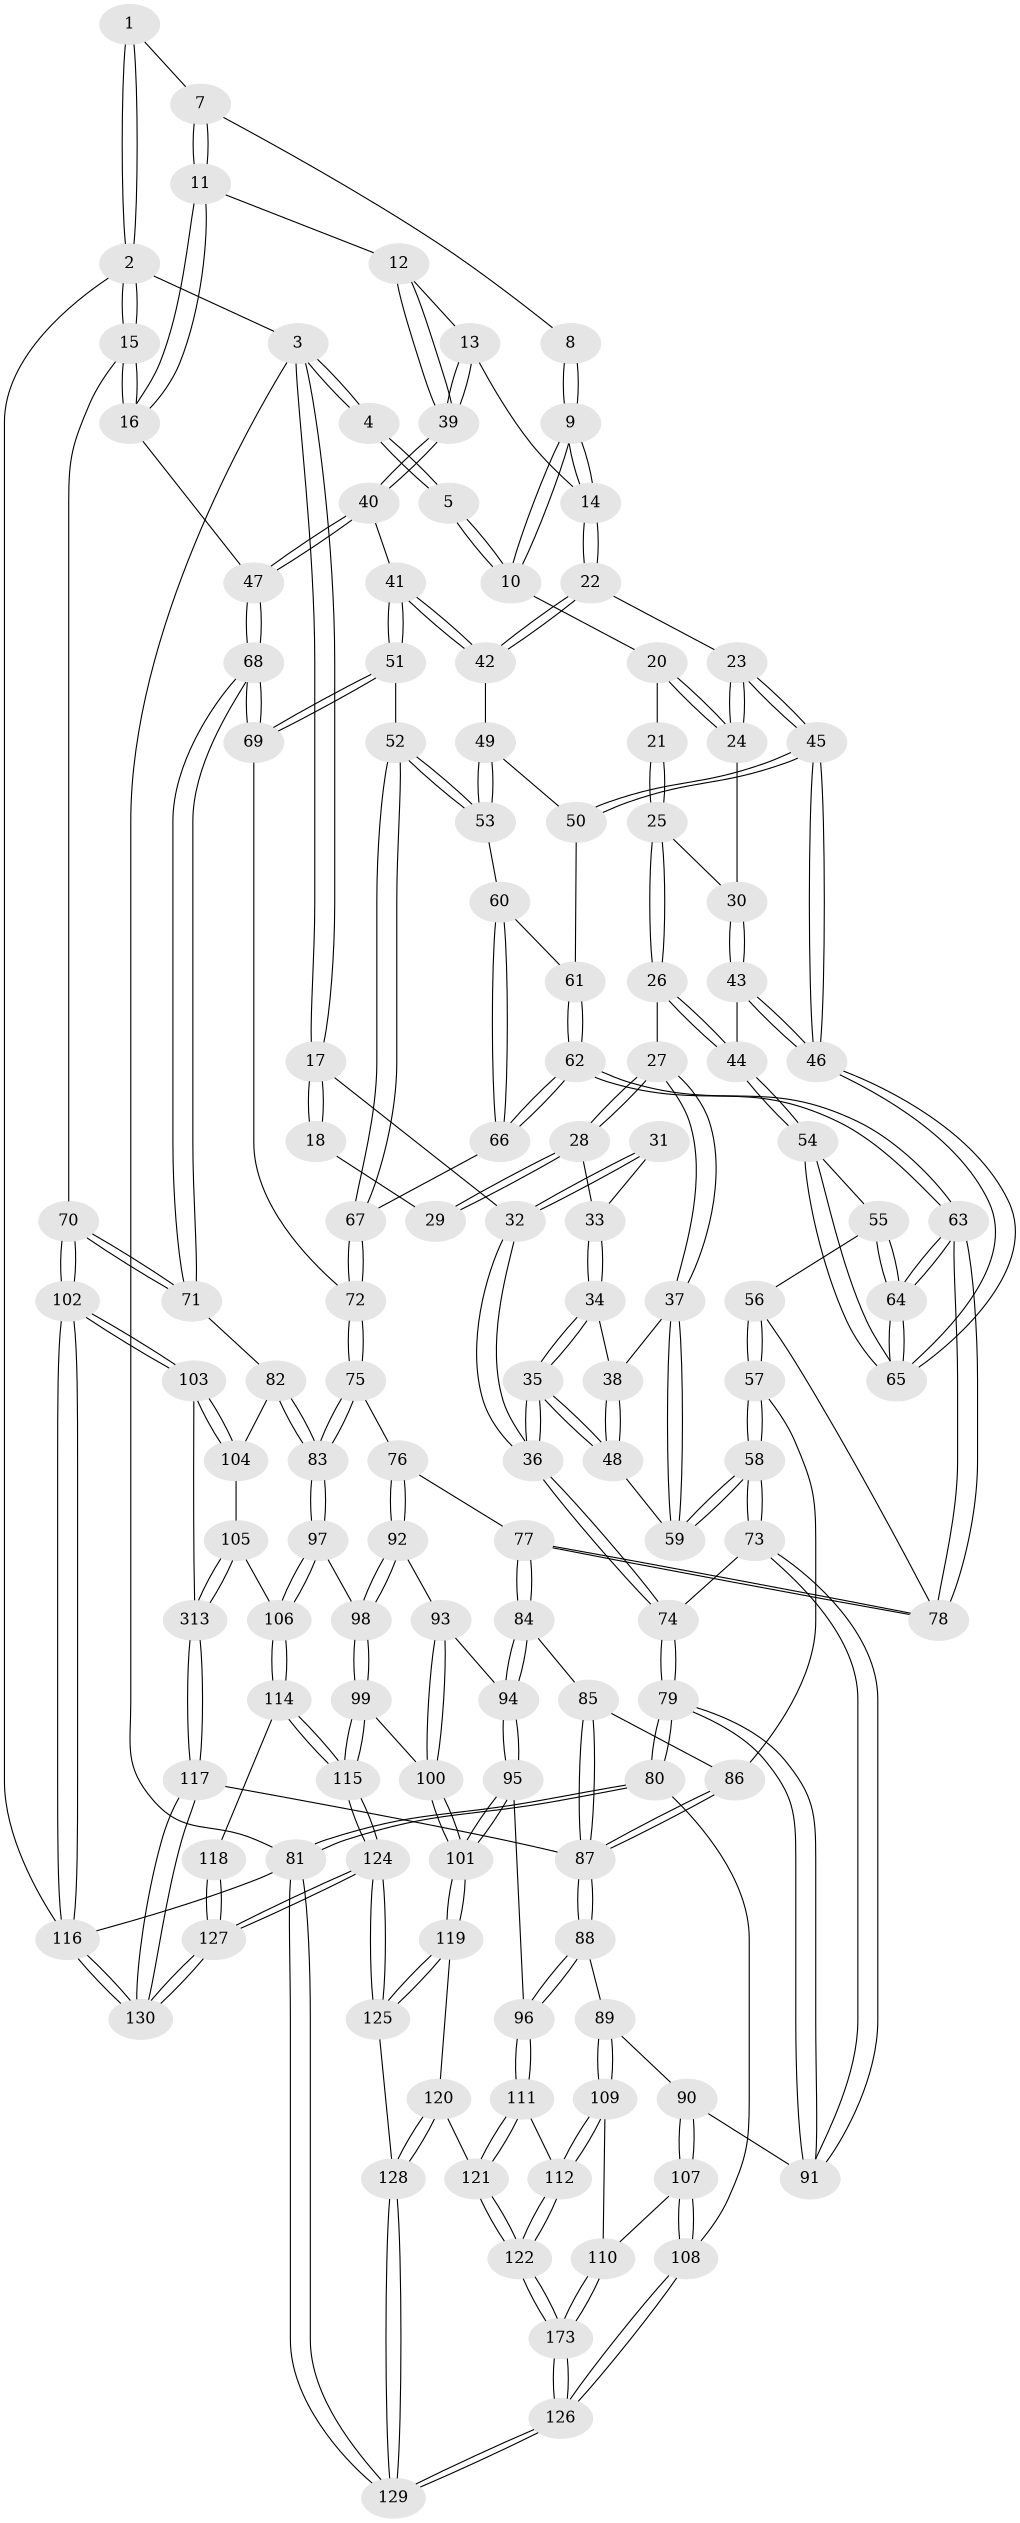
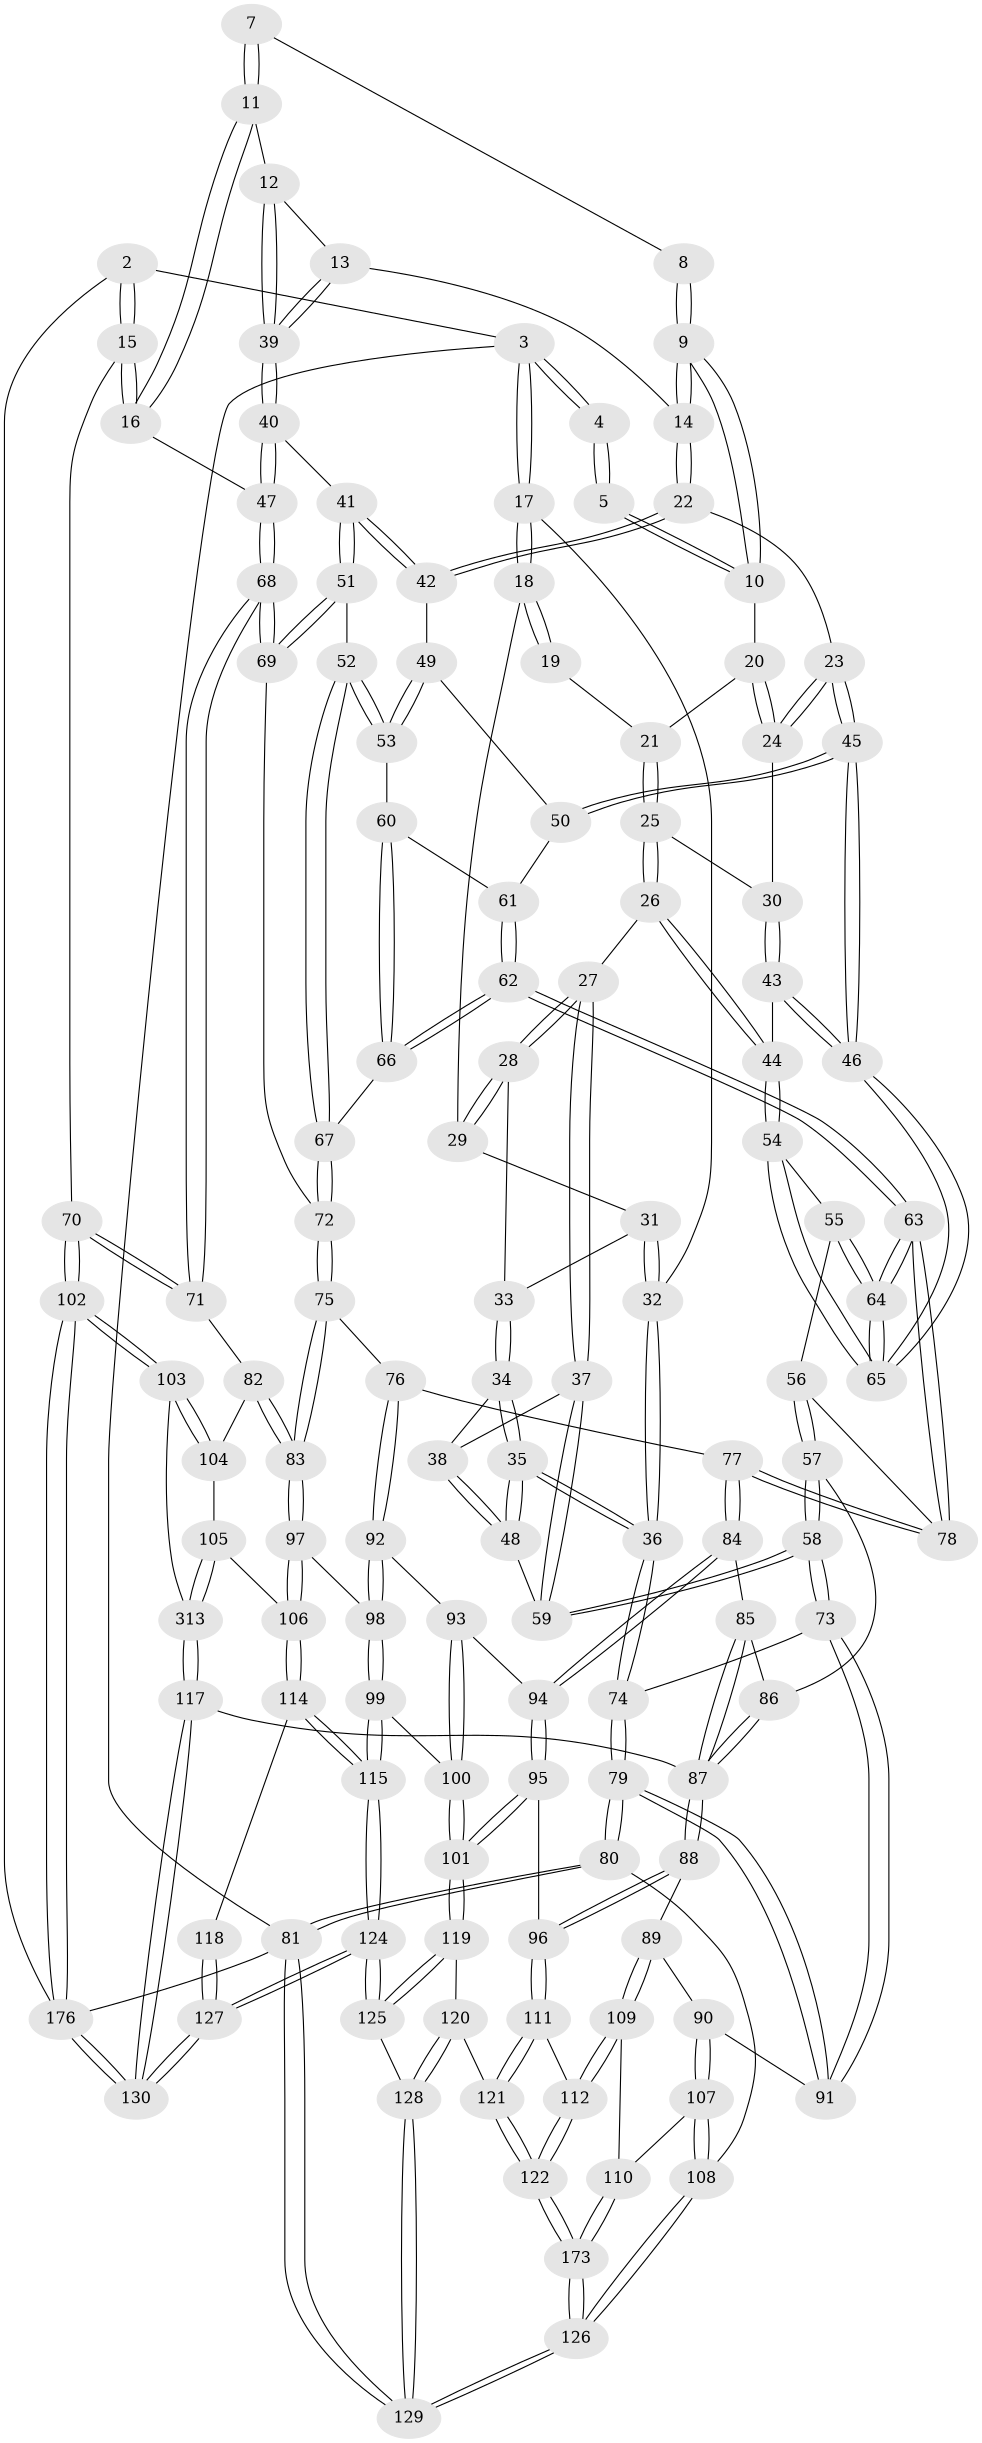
(130, 24) -> none
none -> (551, 663)
none -> (554, 1182)
(68, 1940) -> (61, 2019)
